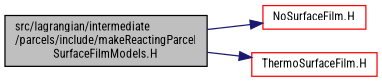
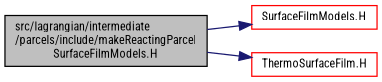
(314, 17) -> (314, 17)
